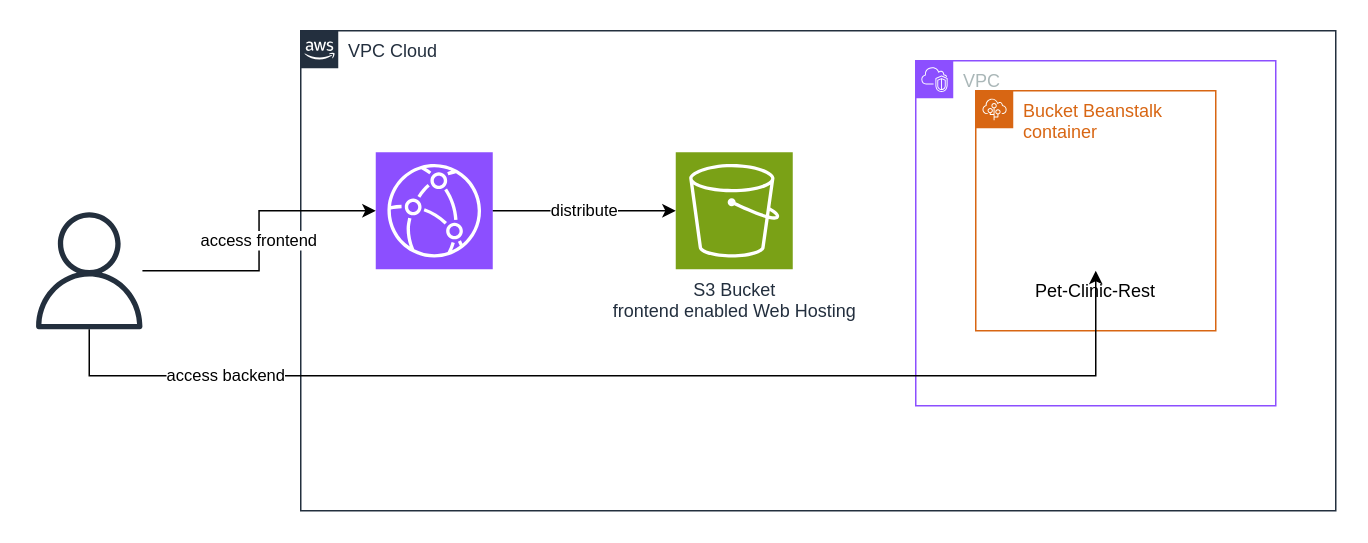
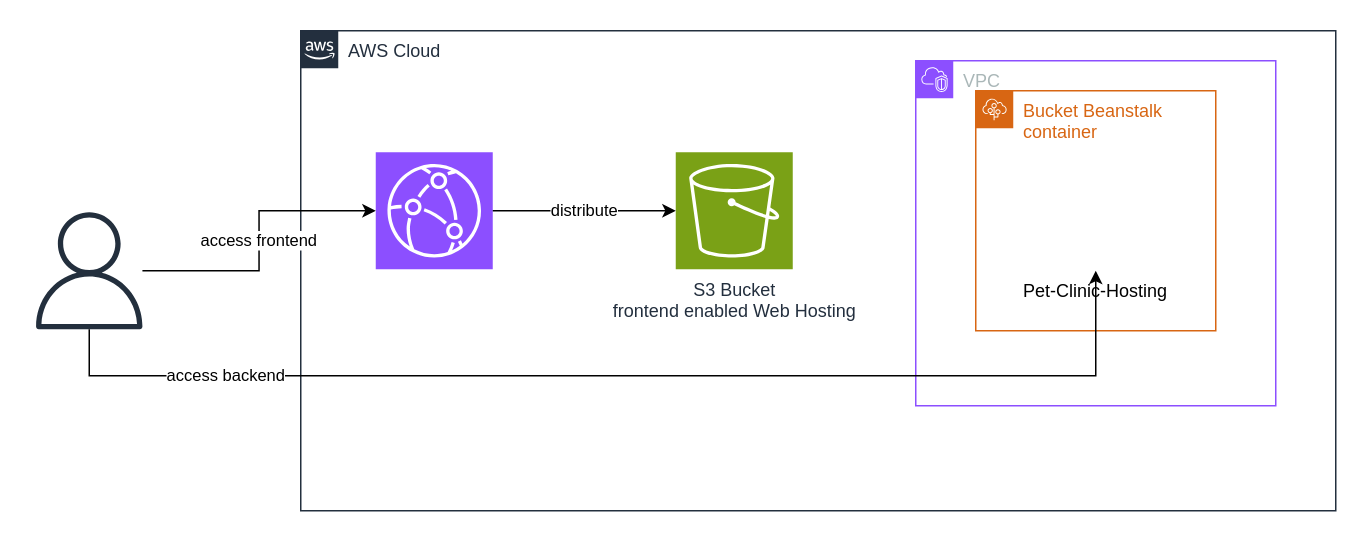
(389, 52) -> (389, 52)
(1095, 291) -> (1095, 291)
